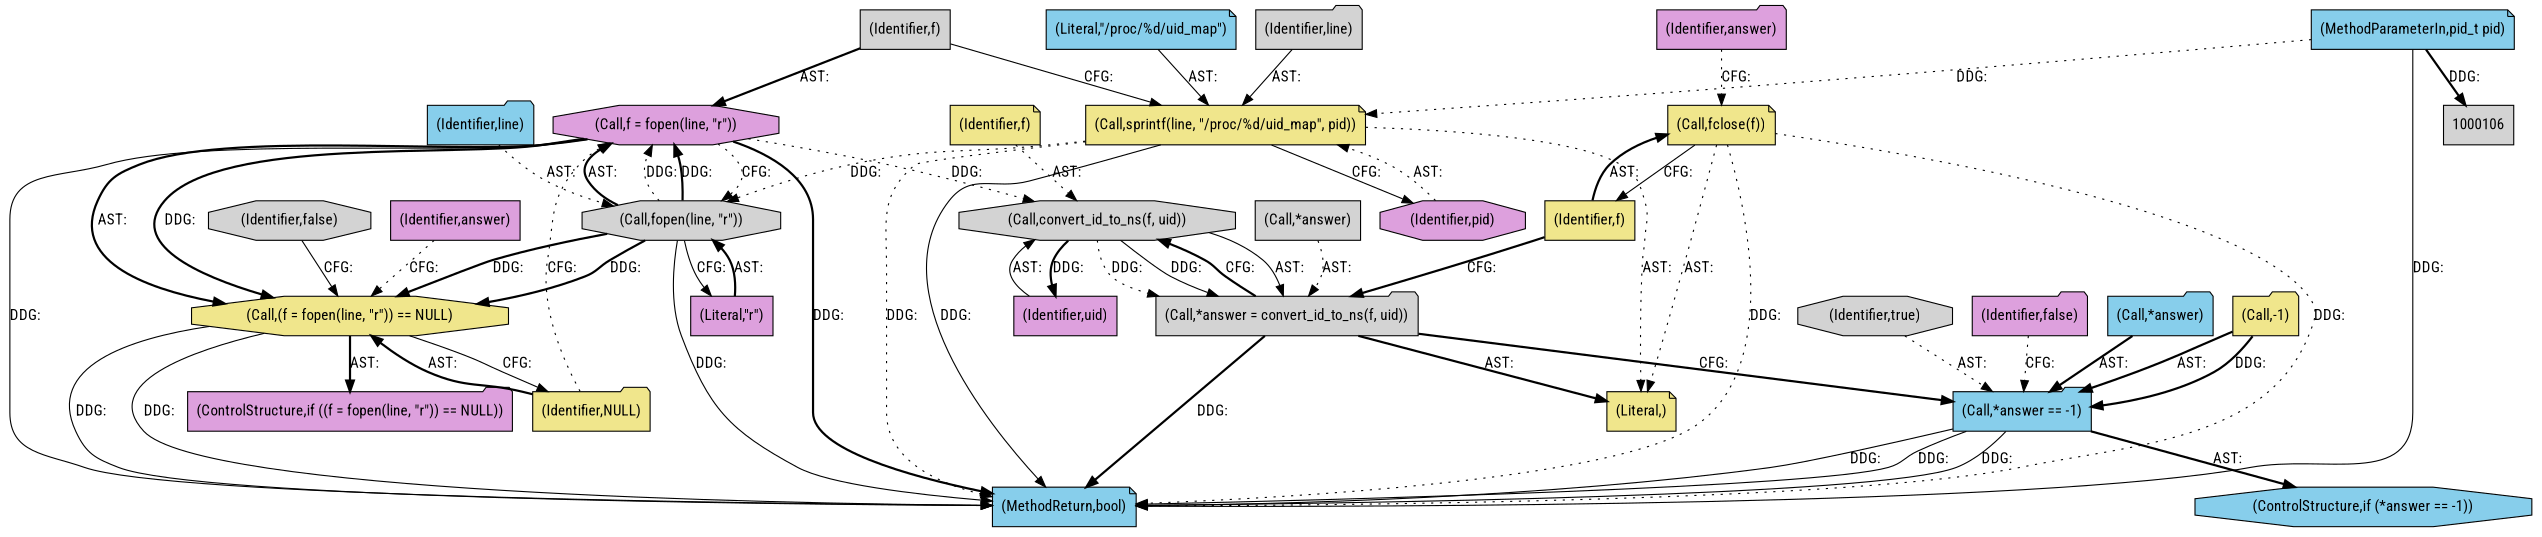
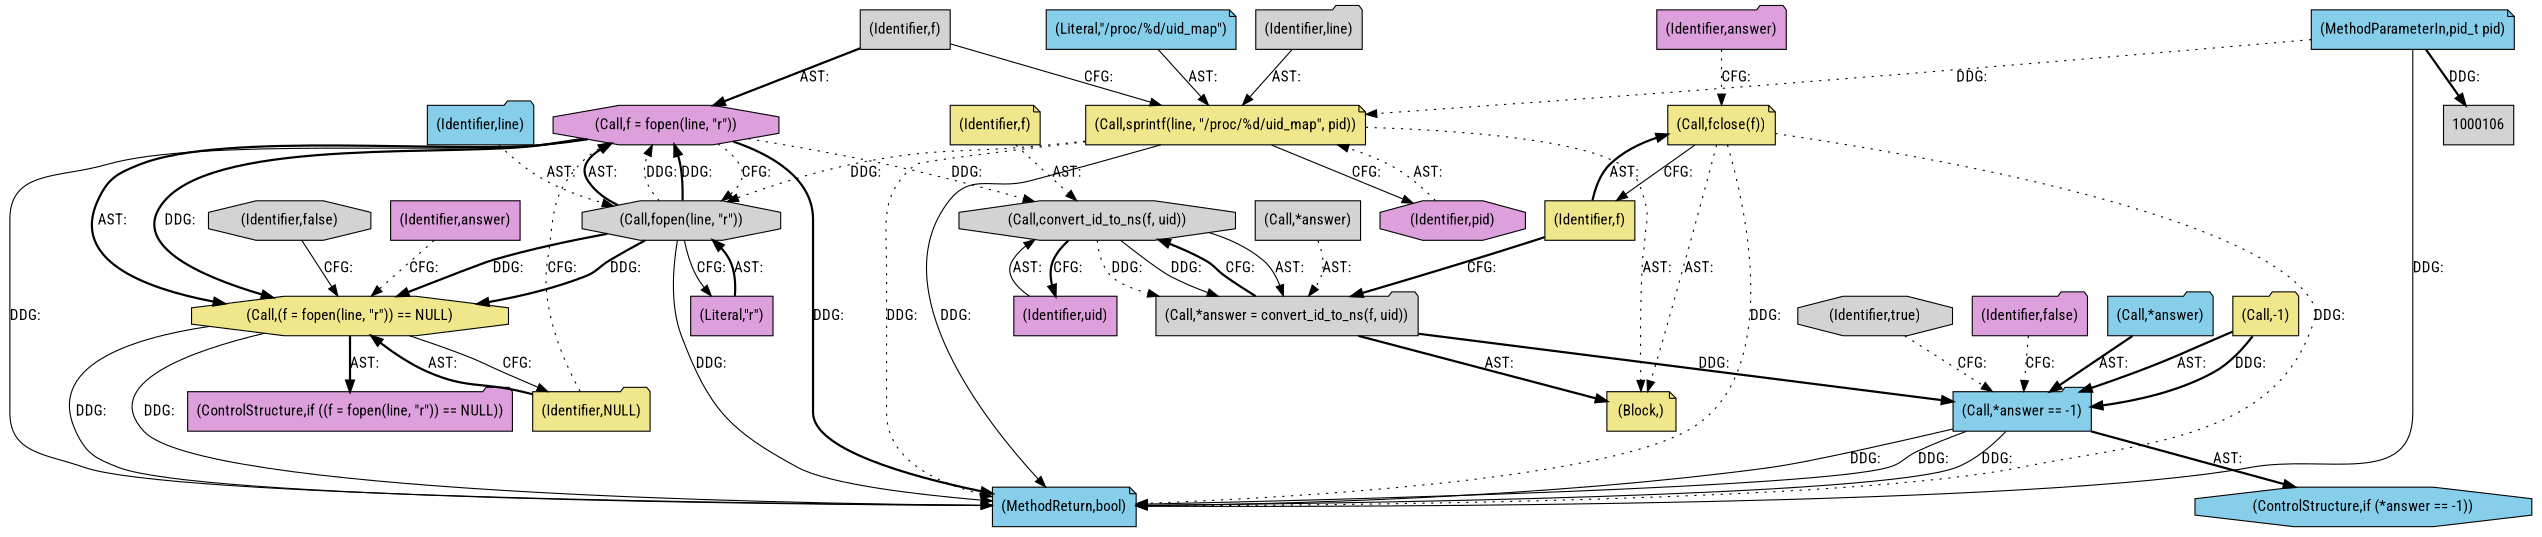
(1070, 268) -> (1070, 268)
(1716, 364) -> (1716, 364)
(1974, 364) -> (1974, 364)
(1180, 408) -> none
(1641, 411) -> (1641, 411)
